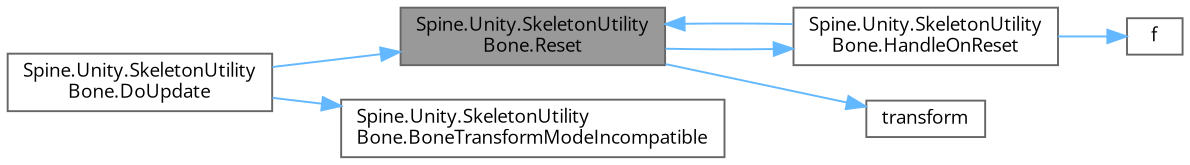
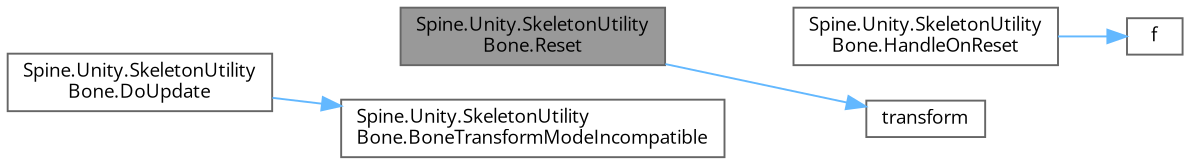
(739, 23) -> none
(719, 49) -> none
(327, 61) -> none
